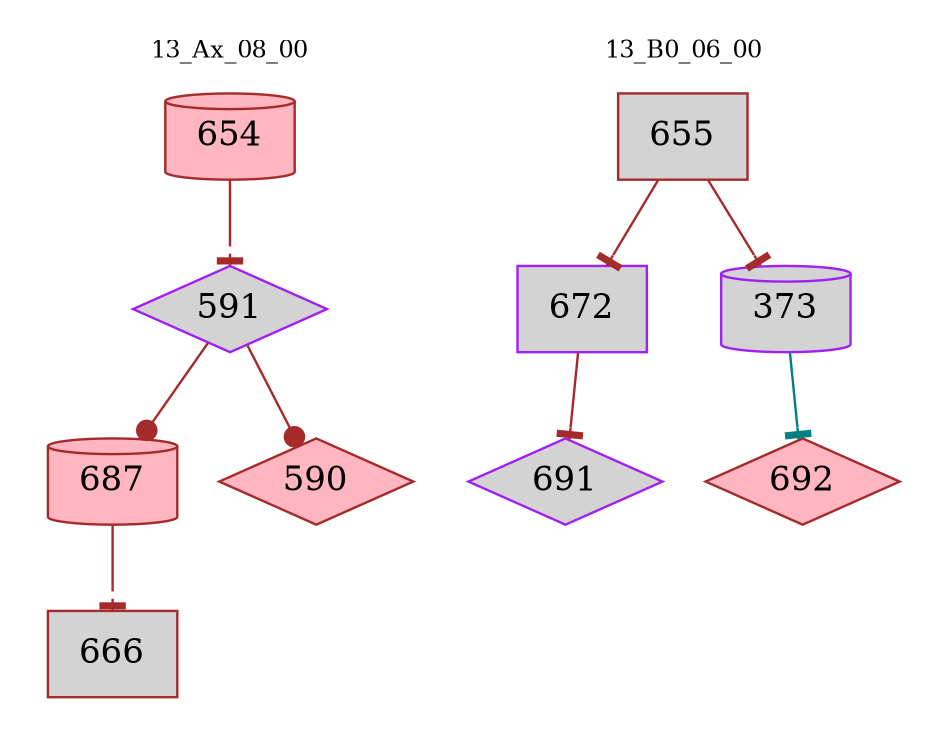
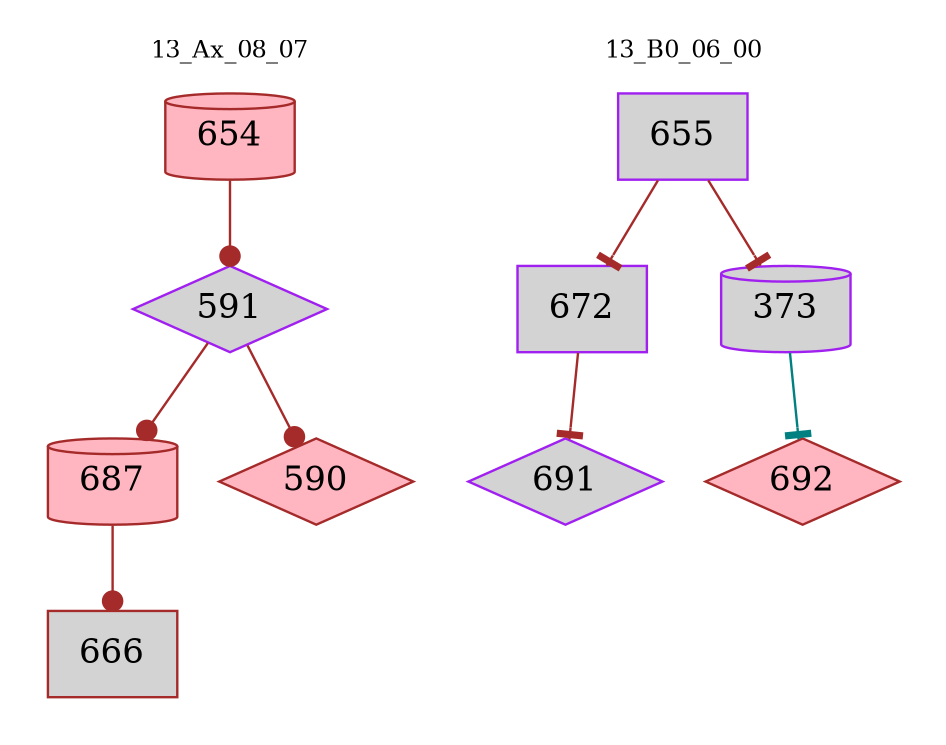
(230, 52) -> (230, 52)
(683, 137) -> (683, 137)
(230, 213) -> (230, 213)
(113, 558) -> (113, 558)
